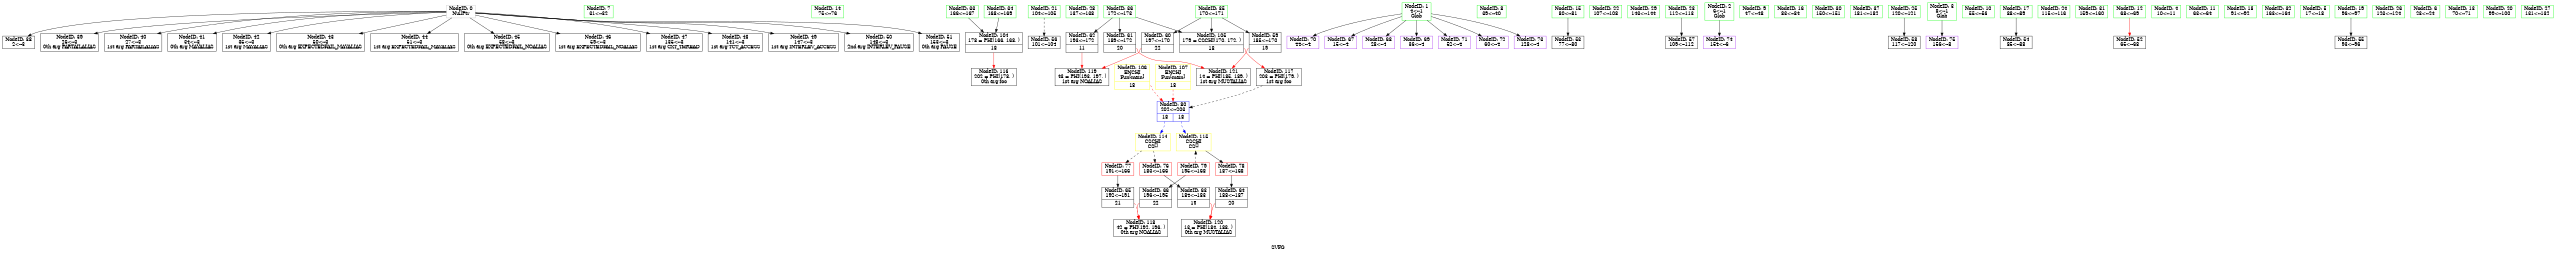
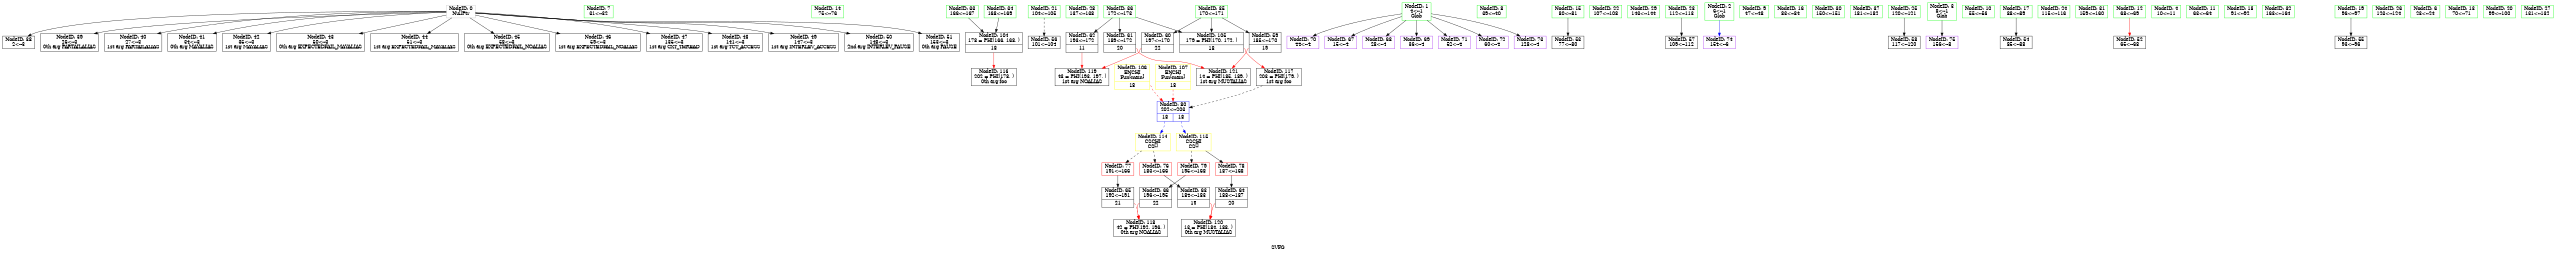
(2315, 12) -> none
(1719, 27) -> (1719, 27)
(1212, 41) -> (1212, 41)
(1196, 159) -> (1191, 155)
